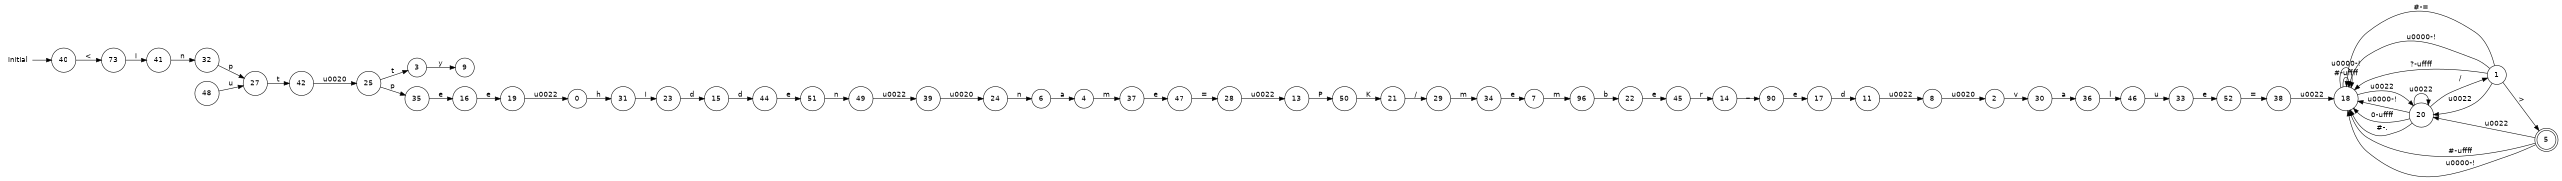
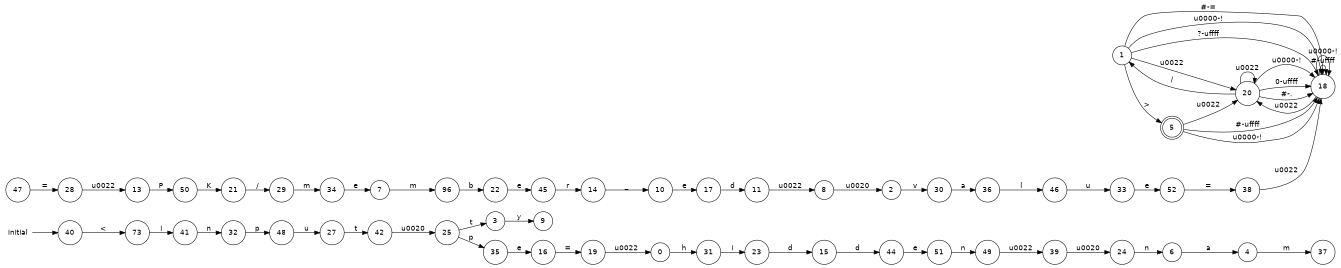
(229, 71) -> (255, 233)
(489, 95) -> (568, 248)
(1153, 99) -> none
(1772, 99) -> (660, 190)
